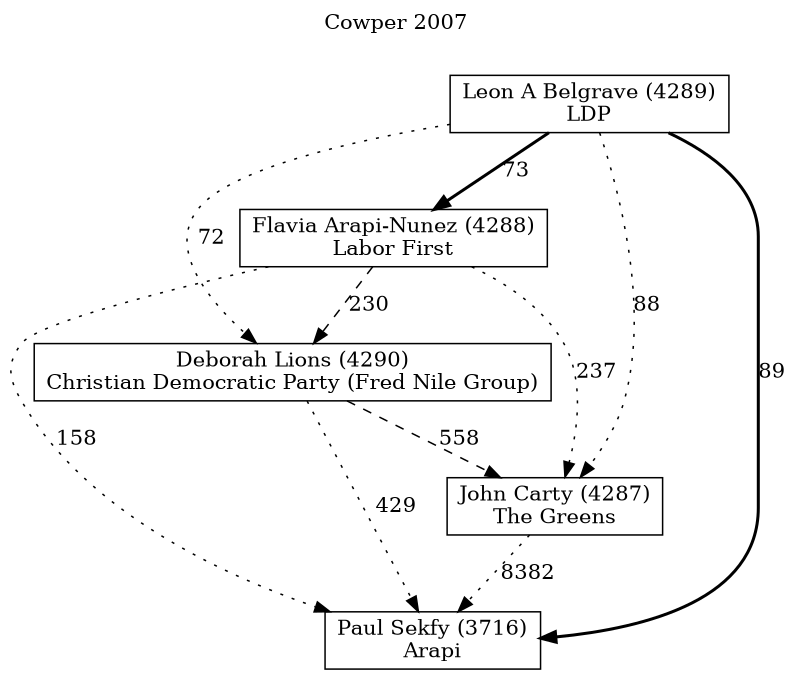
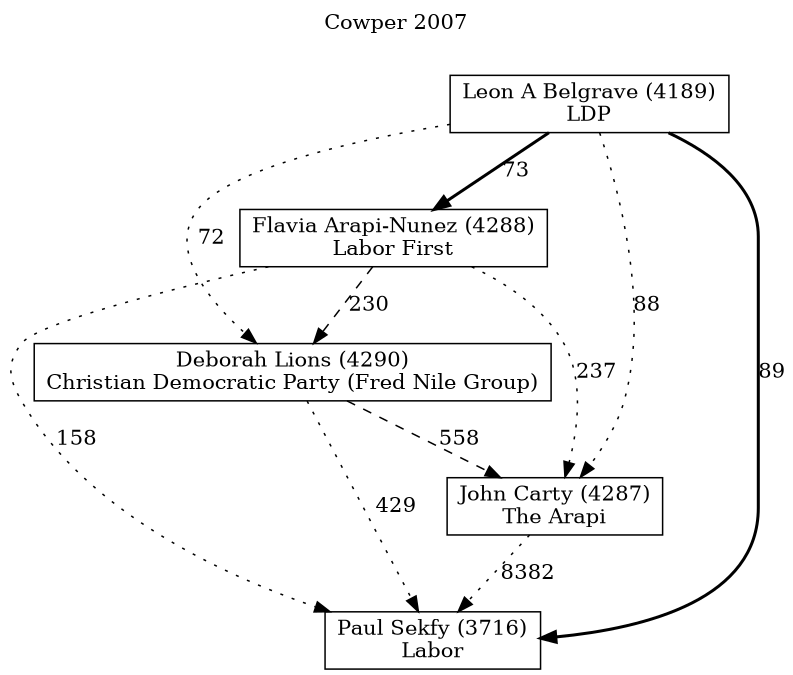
(590, 104) -> (590, 104)
(555, 506) -> (555, 506)
(433, 640) -> (433, 640)
